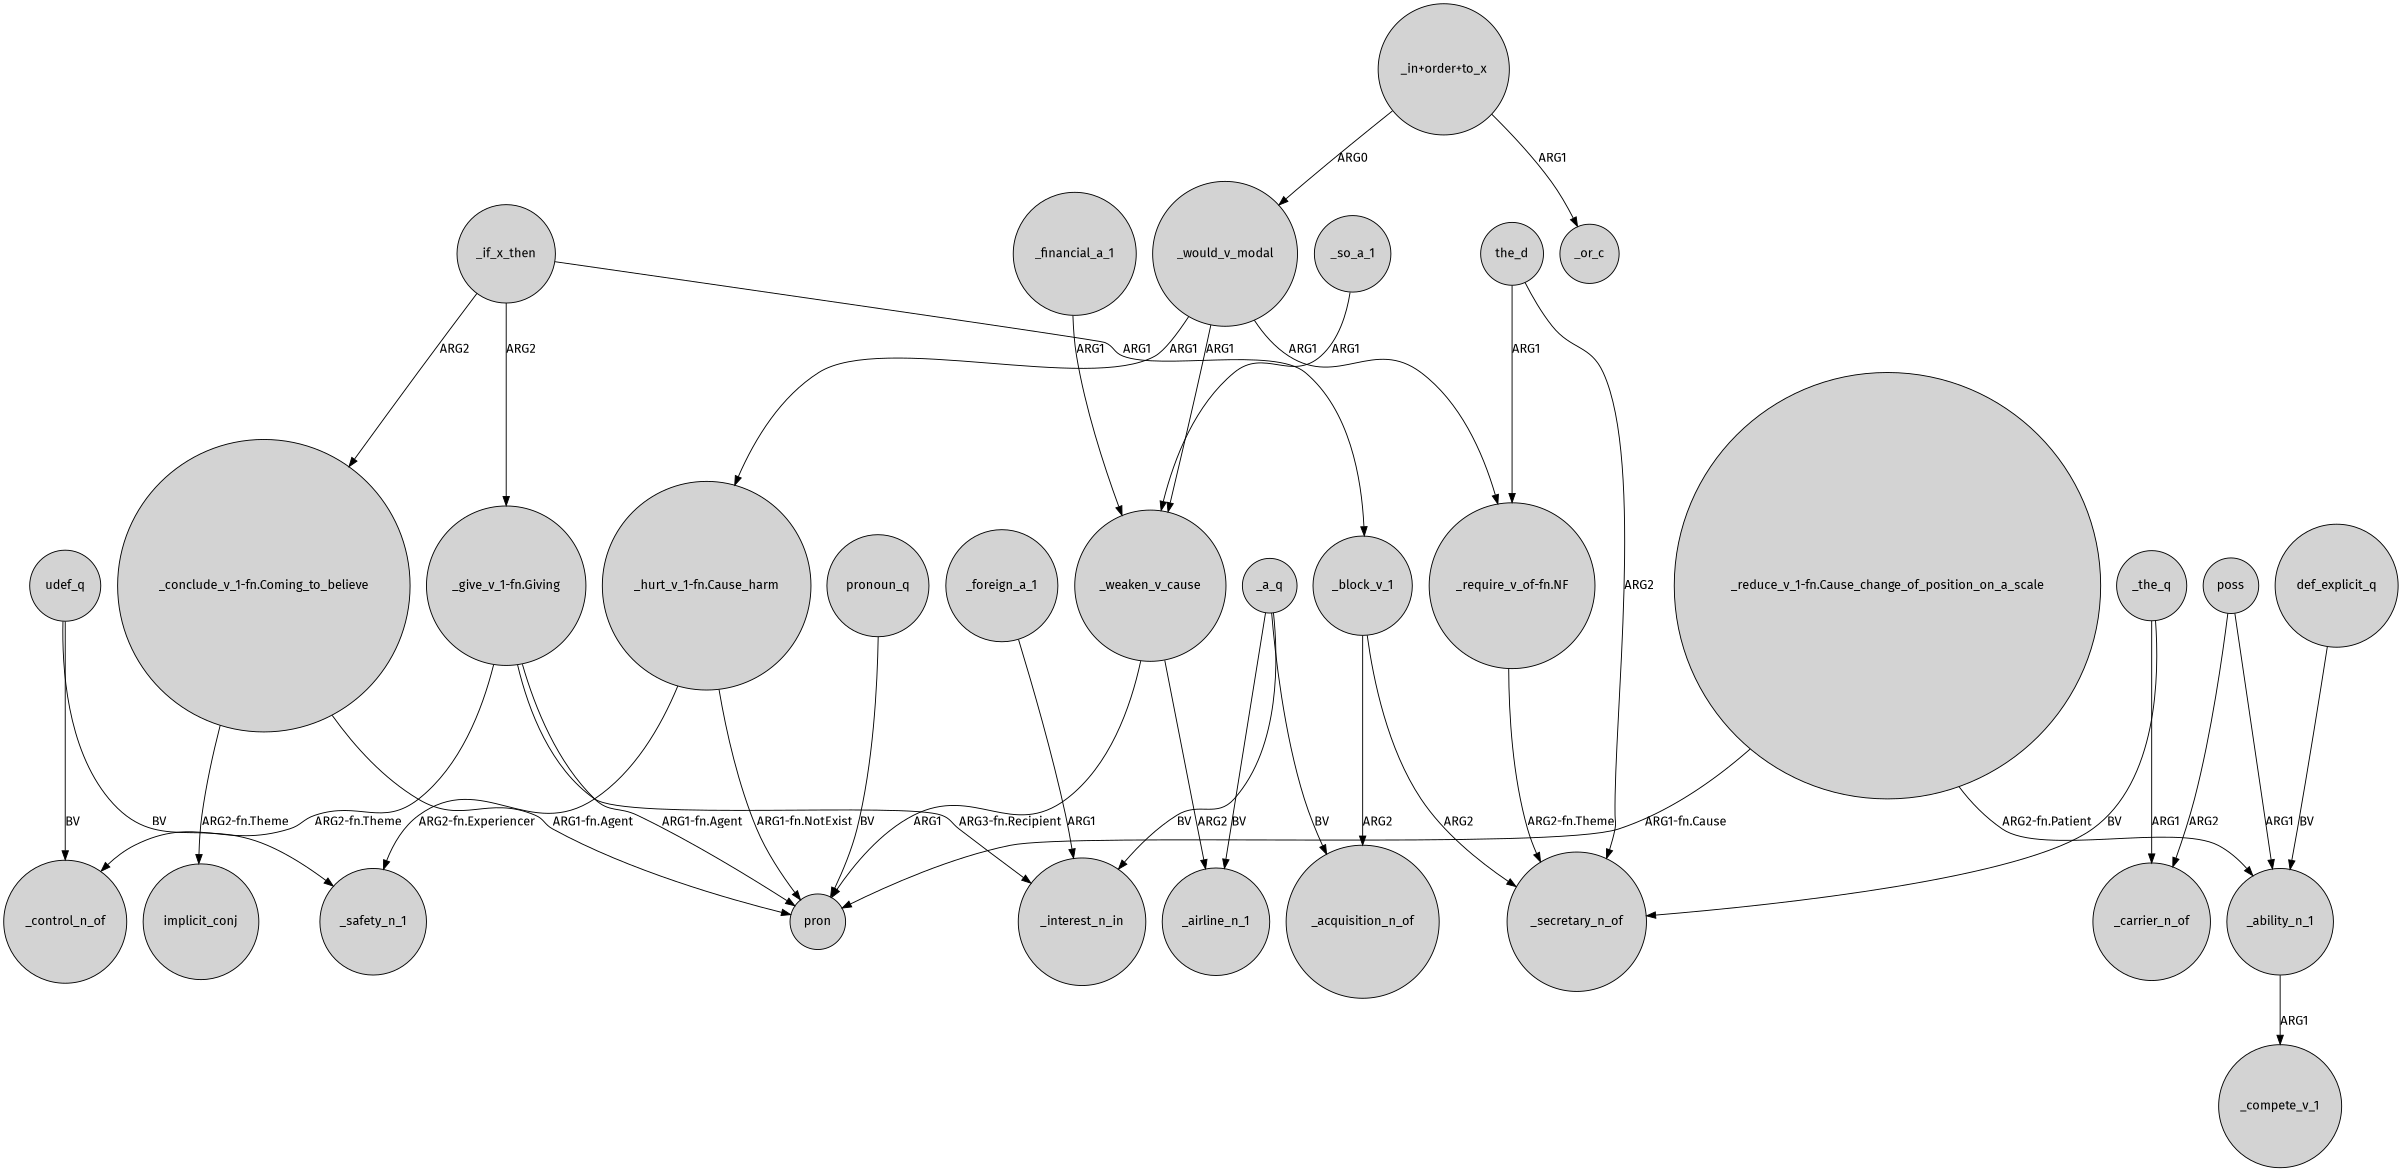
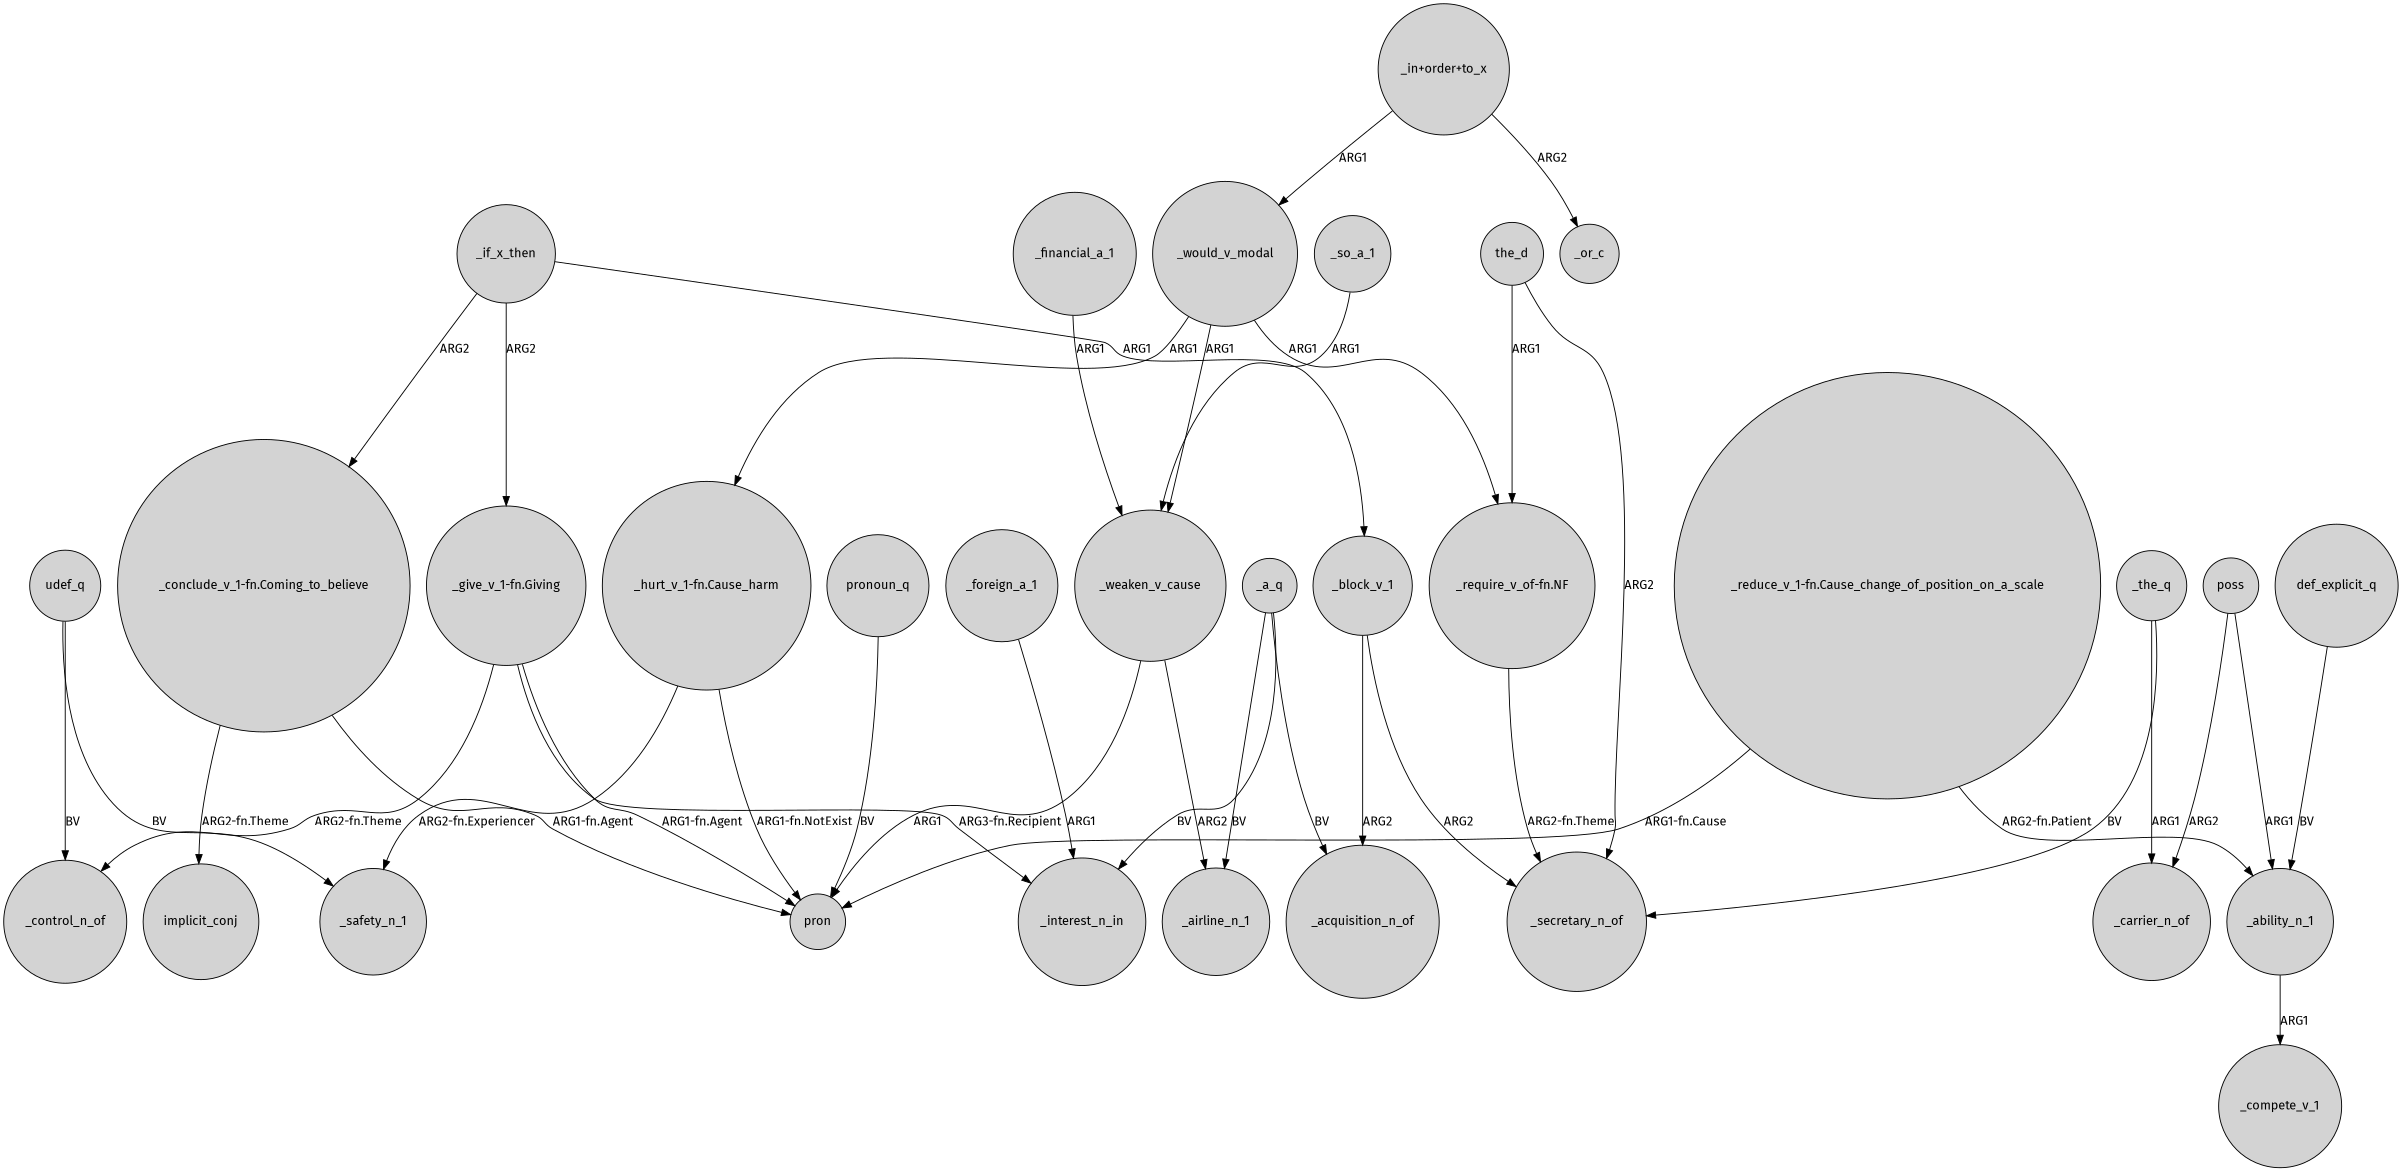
(1353, 158) -> (1353, 158)
(1553, 158) -> (1553, 158)
